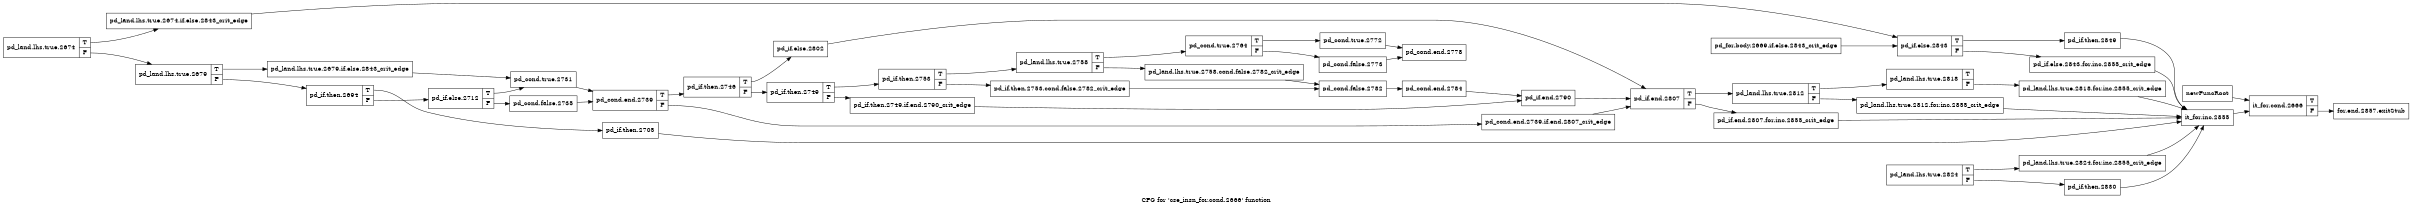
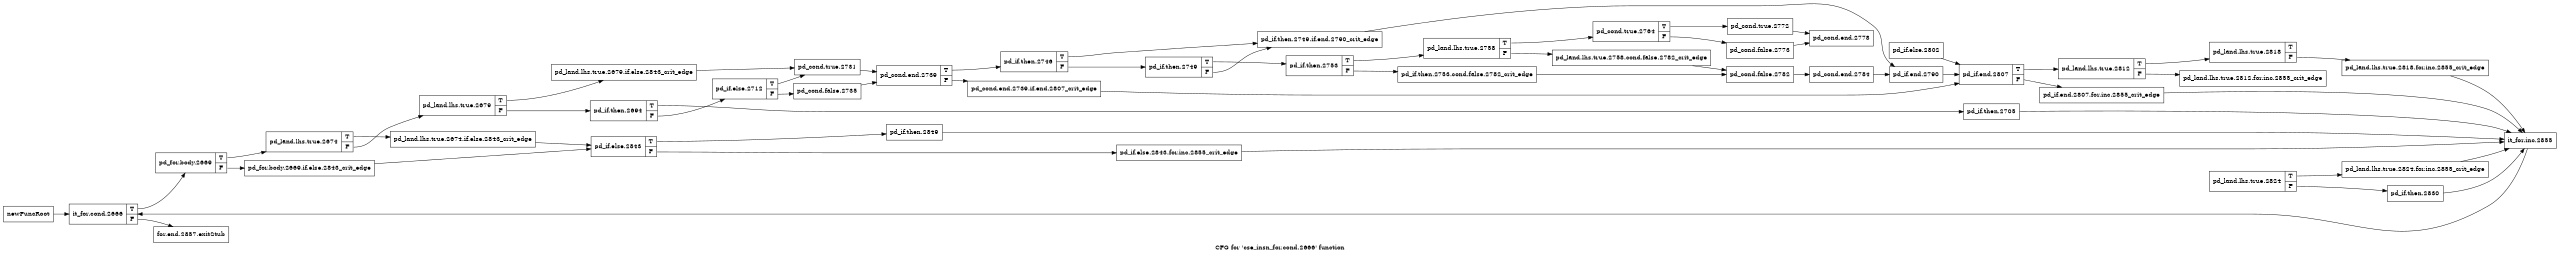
(770, 73) -> (1161, 50)
(2090, 113) -> none
none -> (191, 163)
